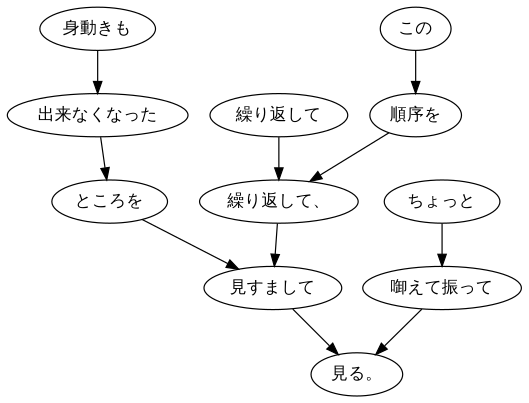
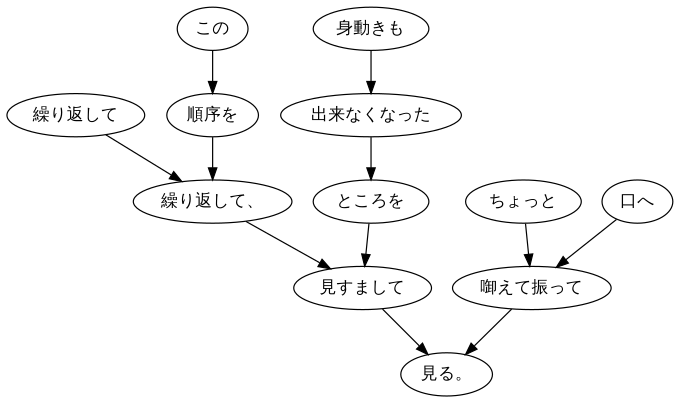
none -> (637, 202)
